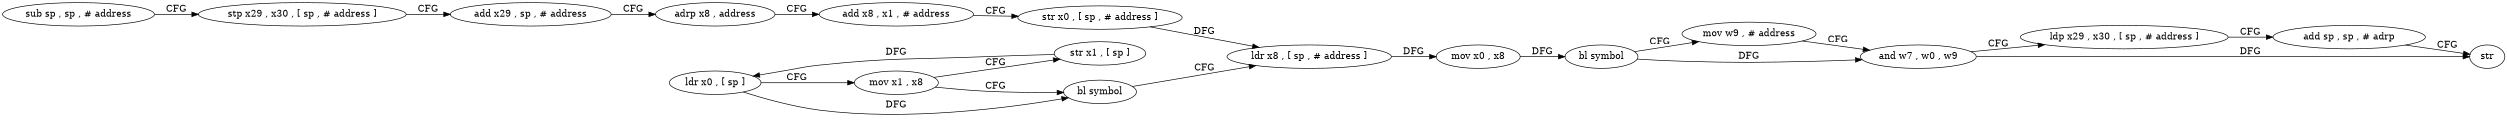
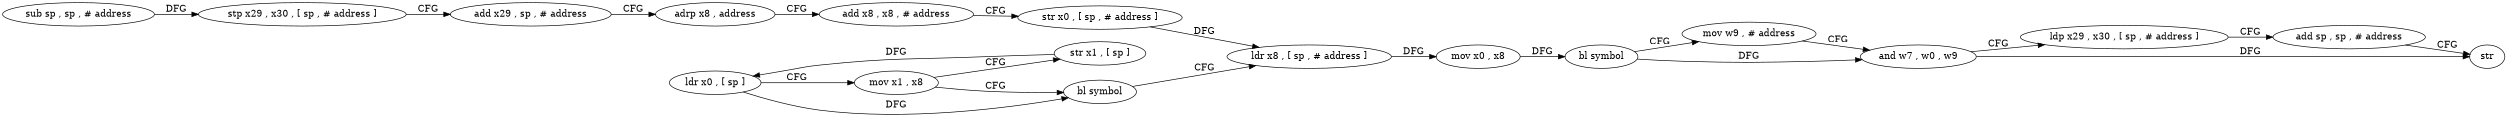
(176, 9) -> (176, 9)
(896, 14) -> (896, 14)
(2349, 37) -> (2349, 37)
